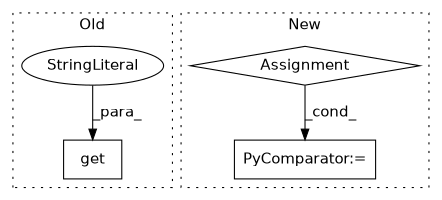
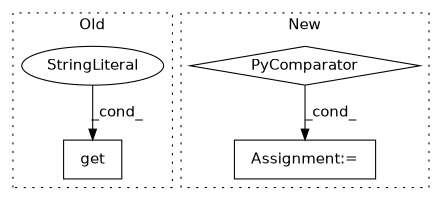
(305, 66) -> (305, 66)
(117, 113) -> (117, 113)
(305, 160) -> (305, 160)
